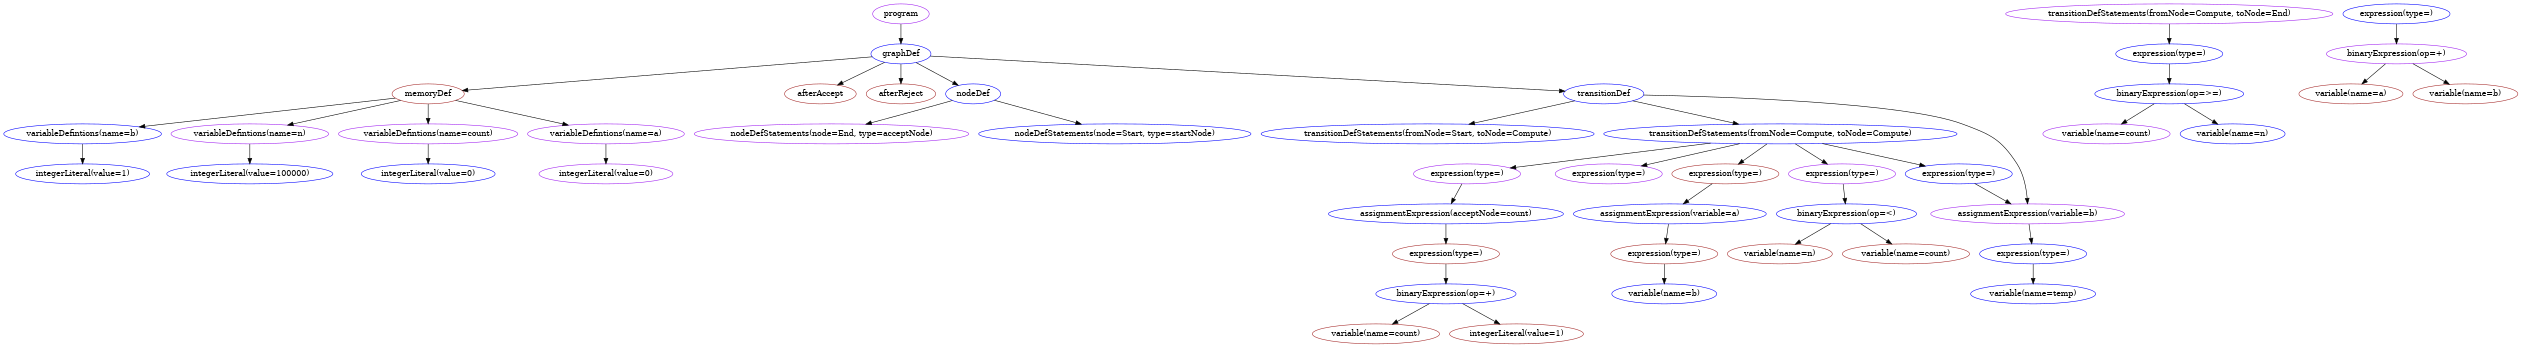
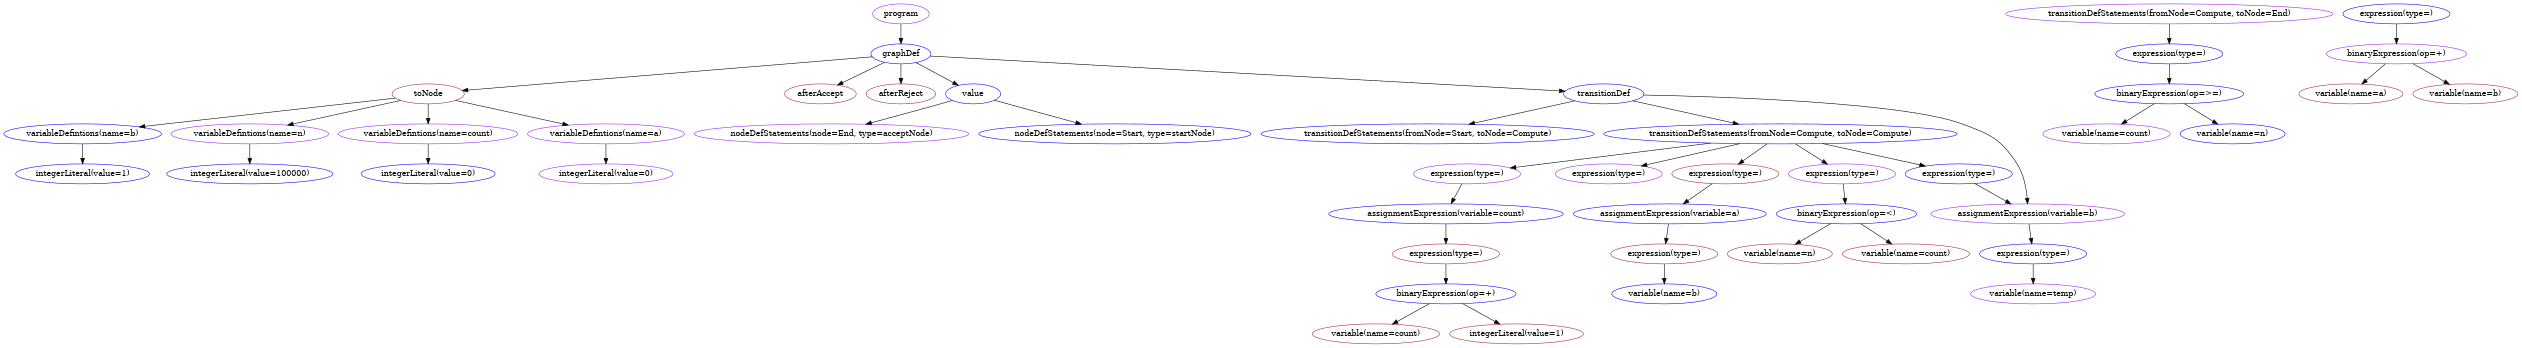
(428, 94) -> (428, 94)
(973, 94) -> (973, 94)
(1446, 214) -> (1446, 214)
(2033, 294) -> (2033, 294)
